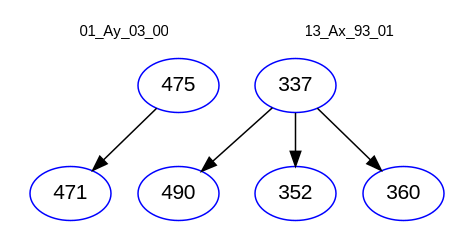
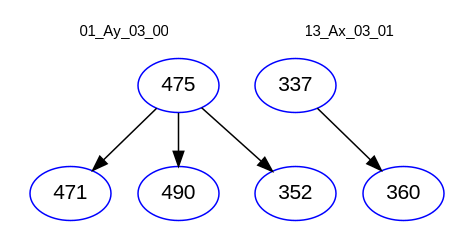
(350, 32) -> (350, 32)
(253, 125) -> (178, 132)
(296, 132) -> (221, 125)
